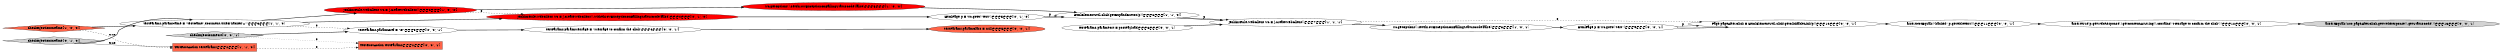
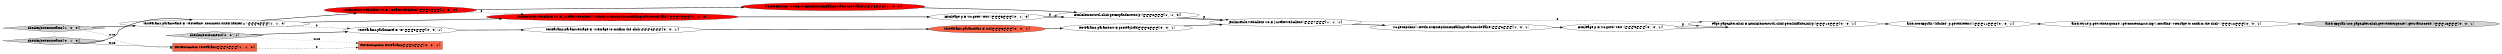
(54, 28) -> (54, 28)
none -> (1052, 28)
(317, 39) -> (317, 39)
